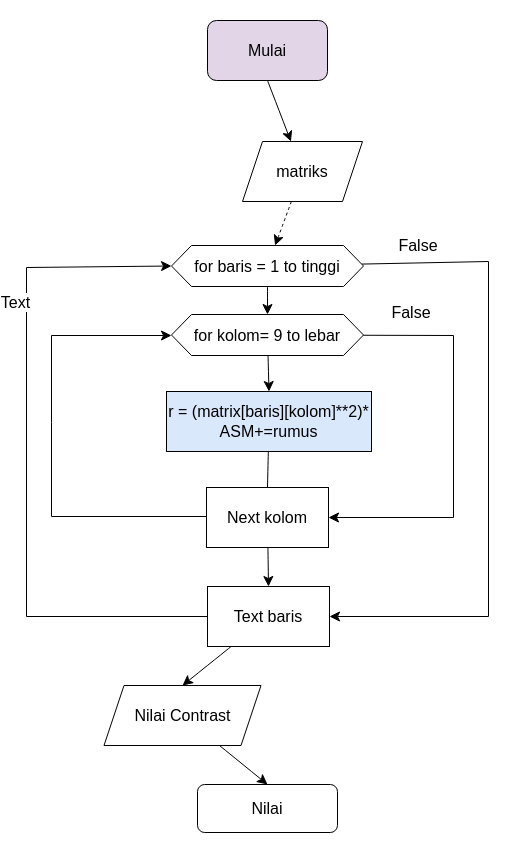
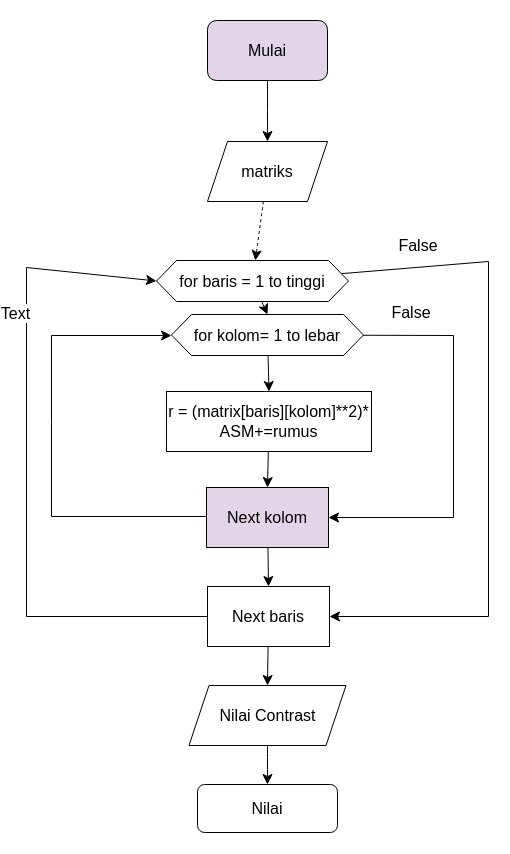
(303, 172) -> (268, 172)
(268, 266) -> (253, 281)
(268, 336) -> (268, 336)
(269, 422) -> (269, 422)
(268, 481) -> (268, 477)
(268, 518) -> (268, 518)
(269, 617) -> (269, 617)
(183, 716) -> (268, 716)
